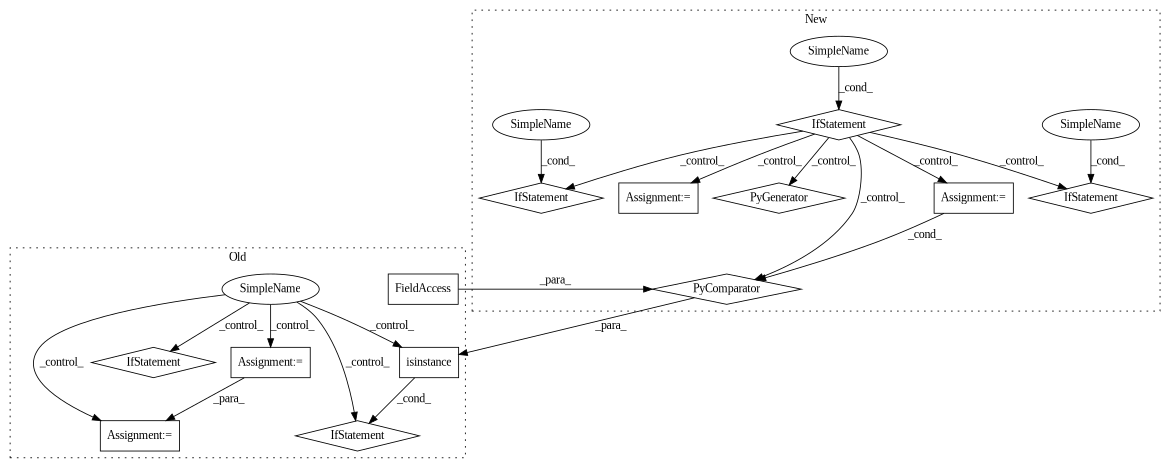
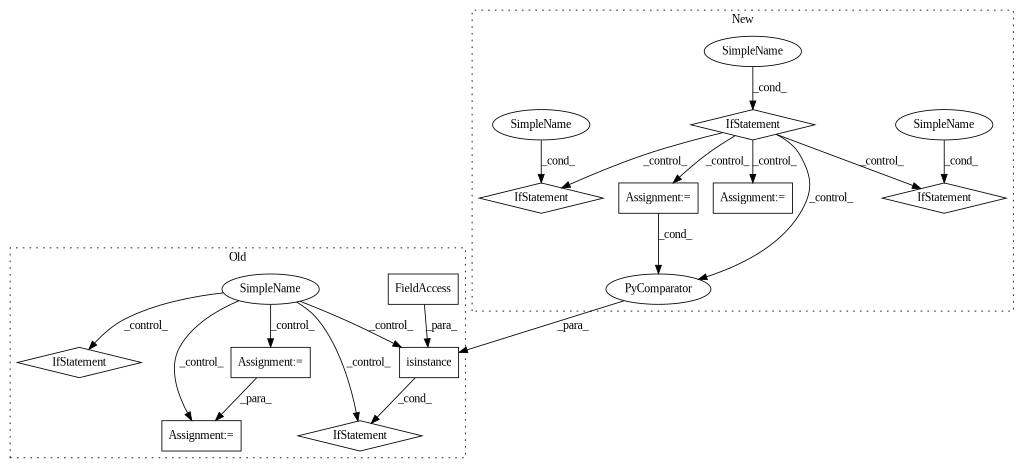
(779, 198) -> none
(551, 289) -> (426, 322)
(727, 289) -> (658, 289)
